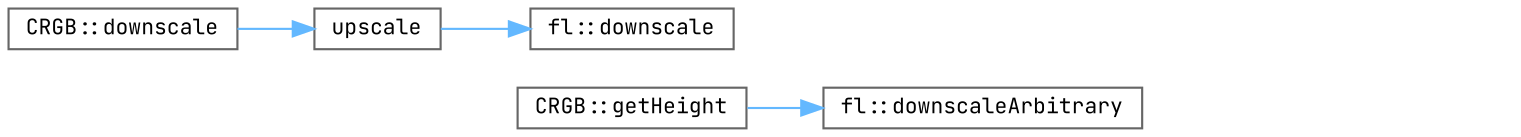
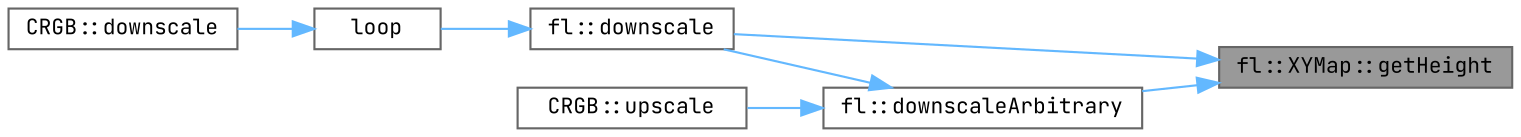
(378, 29) -> (378, 29)
none -> (797, 66)
none -> (1366, 67)
(632, 108) -> (632, 108)
